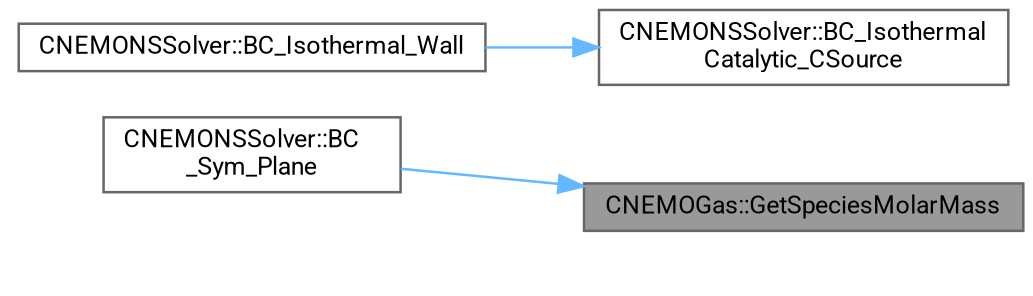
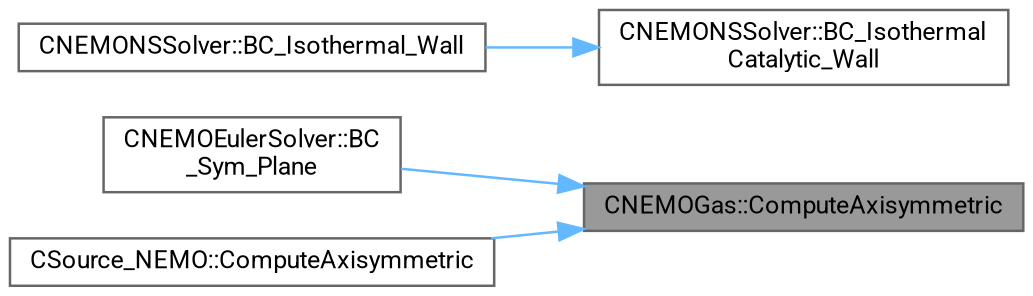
(804, 47) -> (804, 47)
(252, 155) -> (252, 155)
(804, 207) -> (804, 207)
none -> (252, 262)
